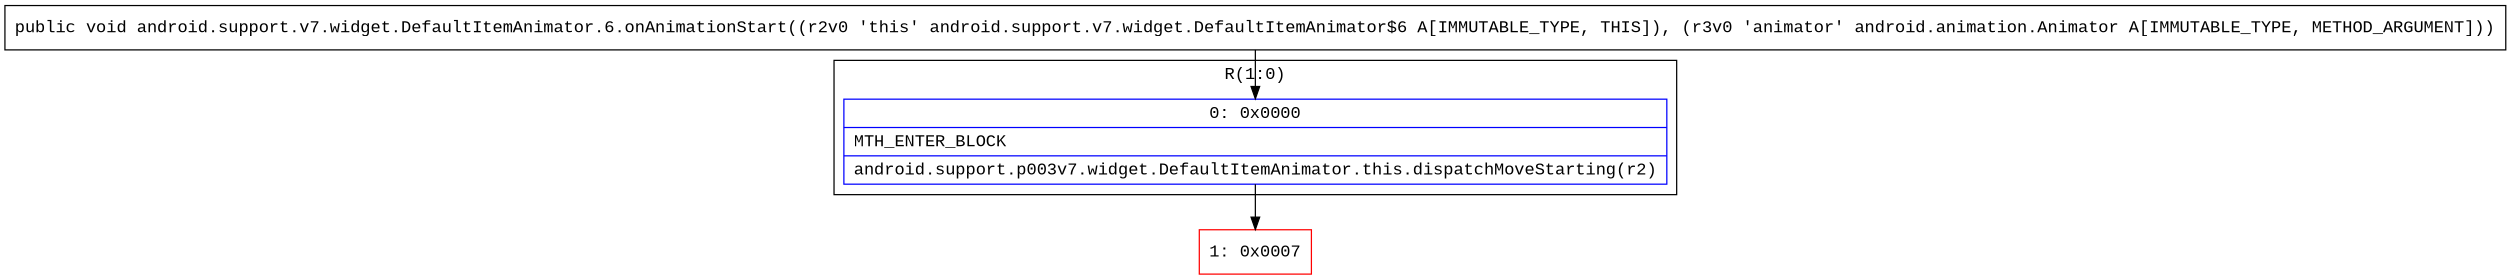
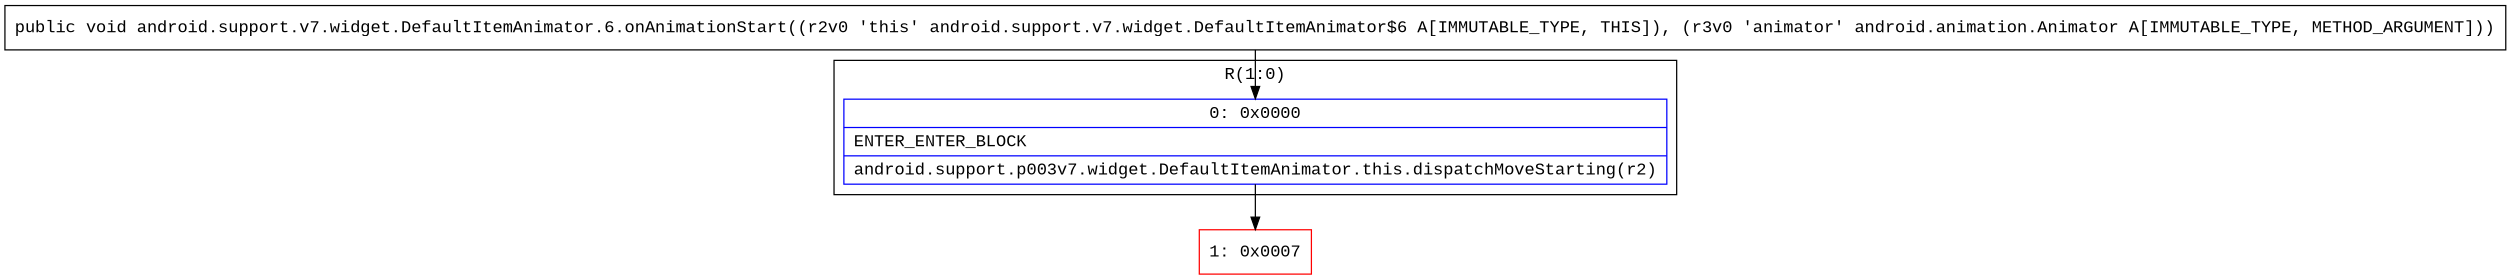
(930, 141) -> (941, 141)
